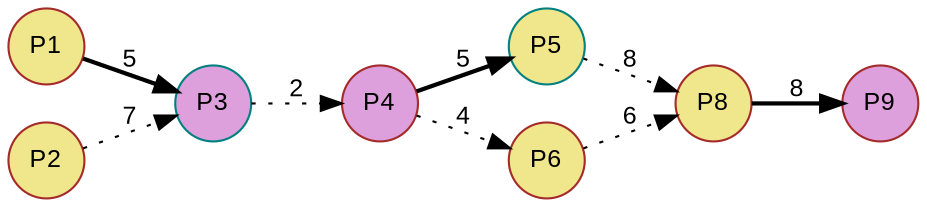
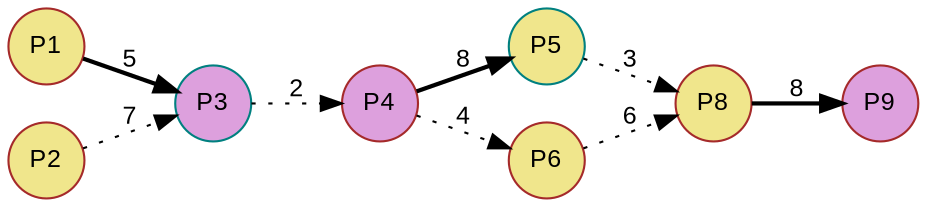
(463, 60) -> (463, 60)
(630, 60) -> (630, 60)
